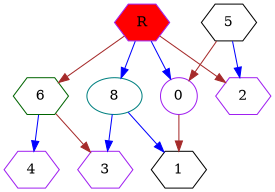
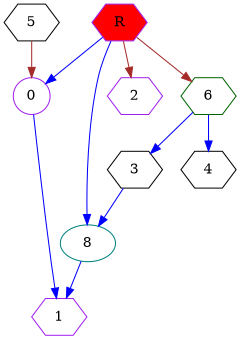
(235, 54) -> none
(111, 128) -> (114, 203)
(179, 128) -> (43, 201)
(70, 129) -> (175, 129)
(32, 170) -> (209, 170)
(105, 170) -> (135, 170)
(179, 170) -> (59, 317)
